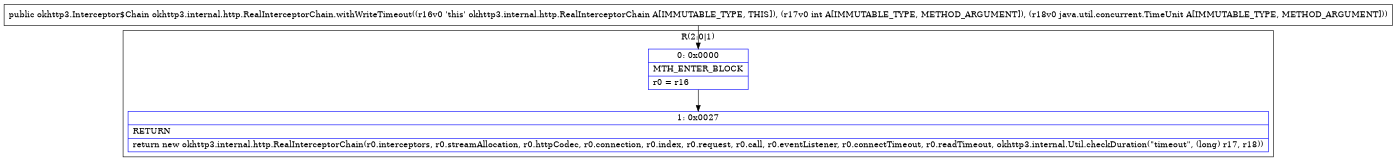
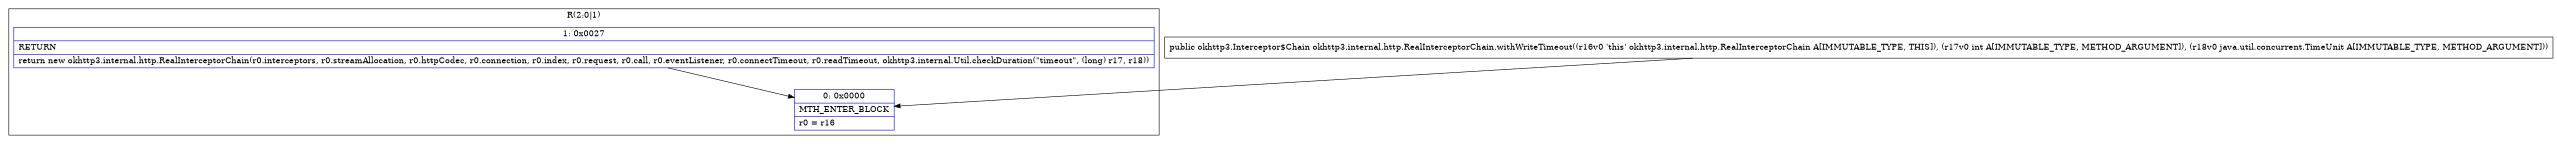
(698, 98) -> (728, 82)
